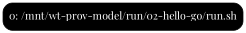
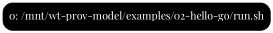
(123, 17) -> (137, 17)
